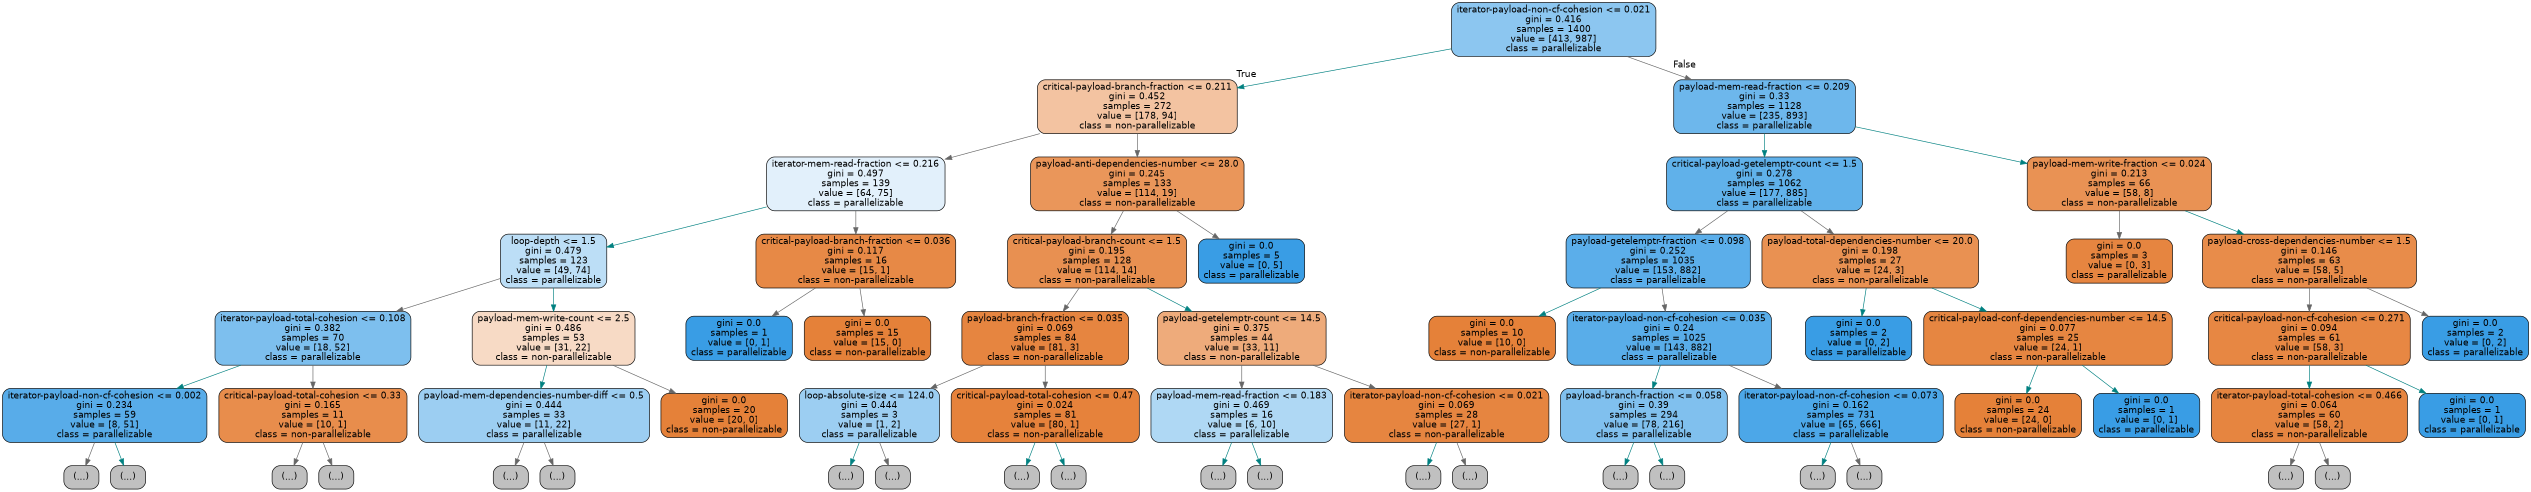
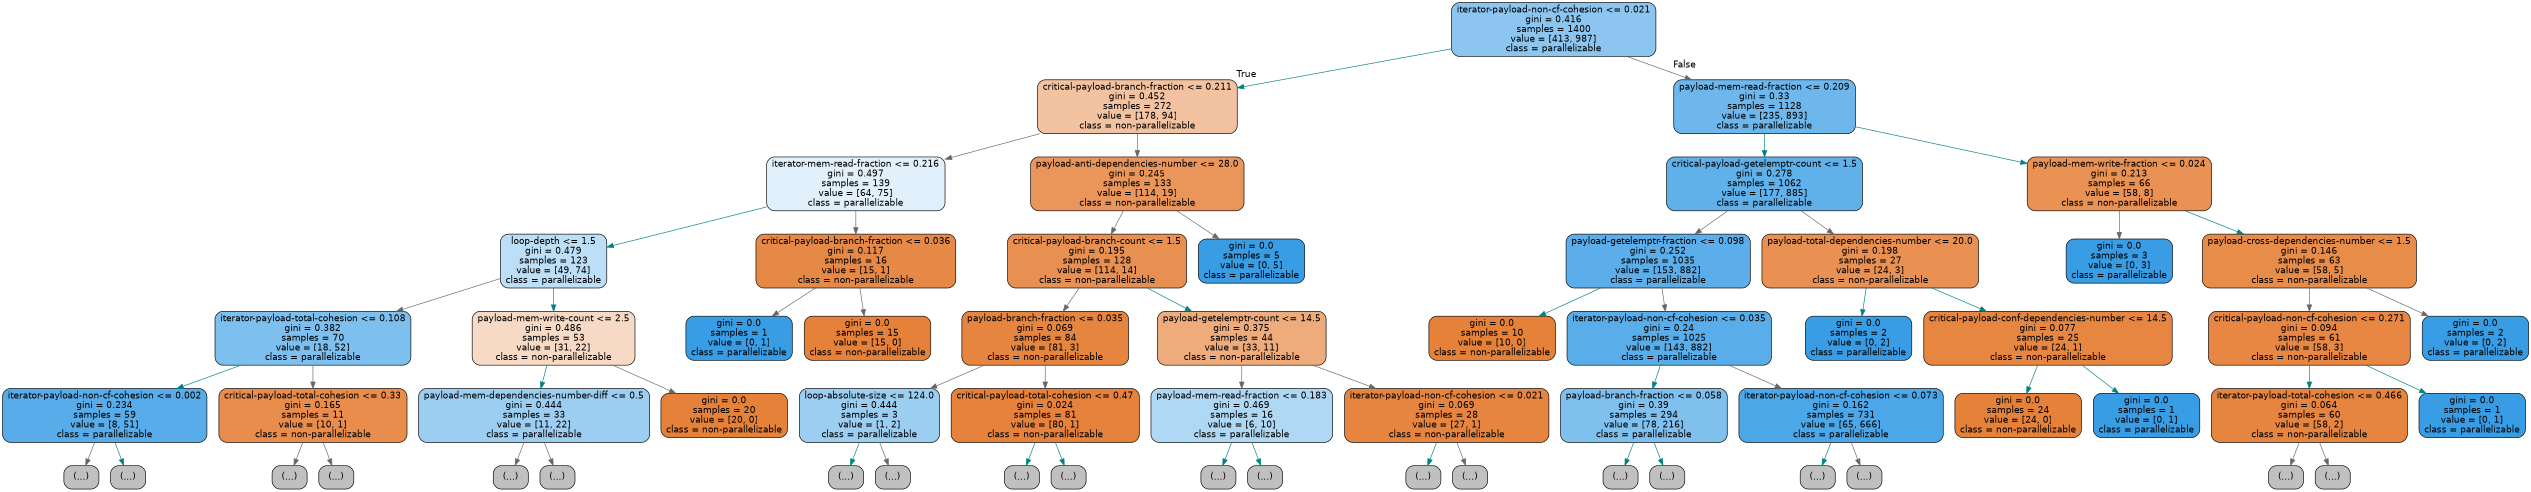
(2119, 261) -> (2119, 261)
